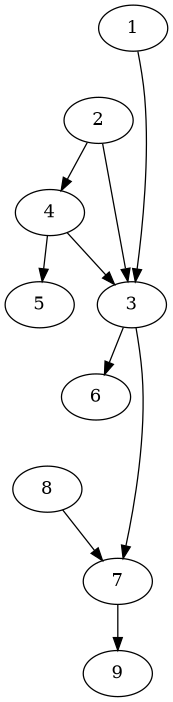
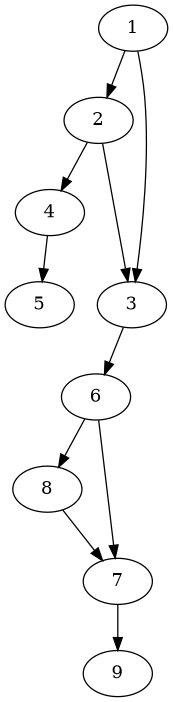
none -> (118, 68)
(87, 254) -> none
none -> (75, 437)
(142, 437) -> (106, 483)
